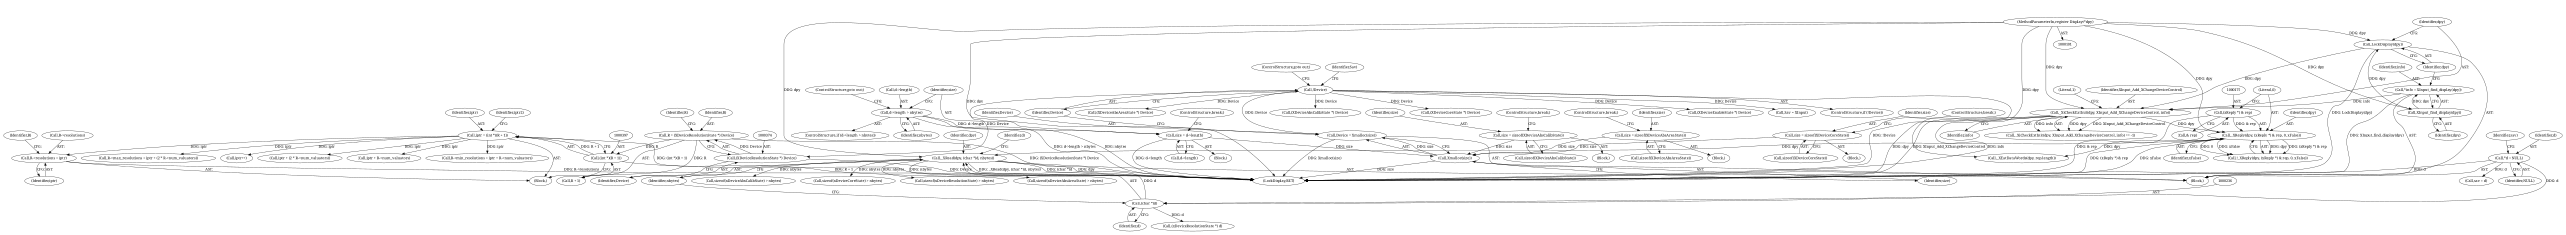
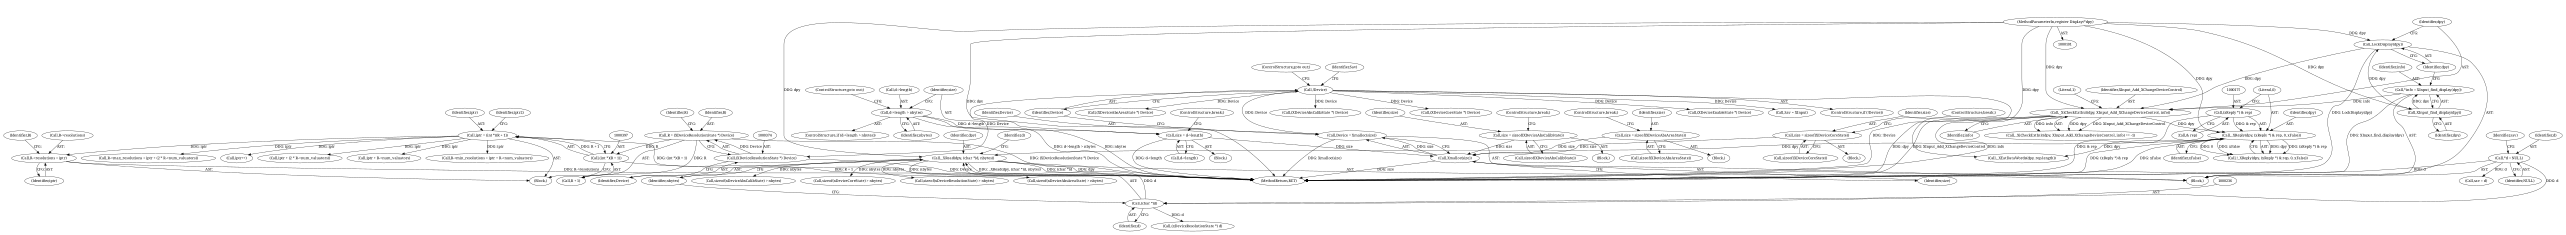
(1279, 181) -> (1279, 181)
